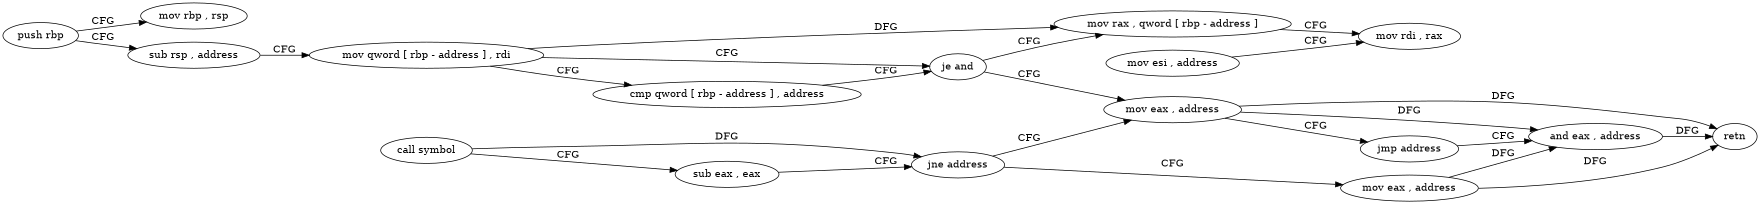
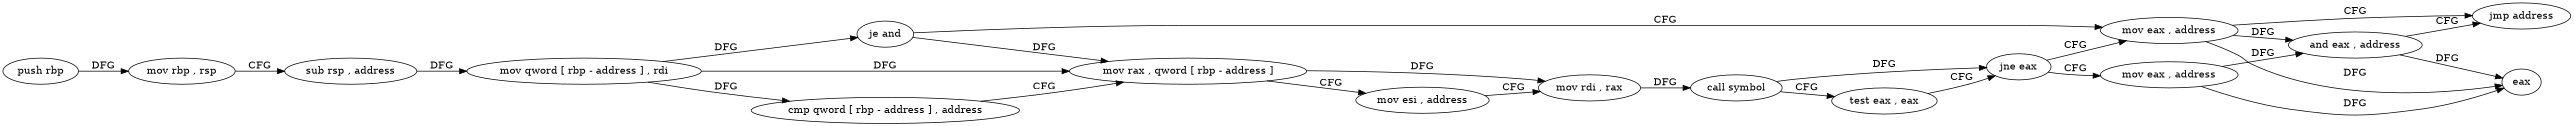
(103, 21) -> (104, 66)
(1316, 26) -> (1422, 66)
(1029, 42) -> (1044, 48)
(102, 44) -> (256, 71)
(285, 50) -> (442, 66)
(727, 53) -> (726, 48)
(568, 71) -> (726, 87)
(873, 79) -> (1049, 93)
none -> (1313, 87)
none -> (1662, 88)
(1735, 137) -> (2522, 82)
(1491, 144) -> (2439, 30)
(958, 165) -> (2019, 67)
(727, 174) -> (1884, 101)
